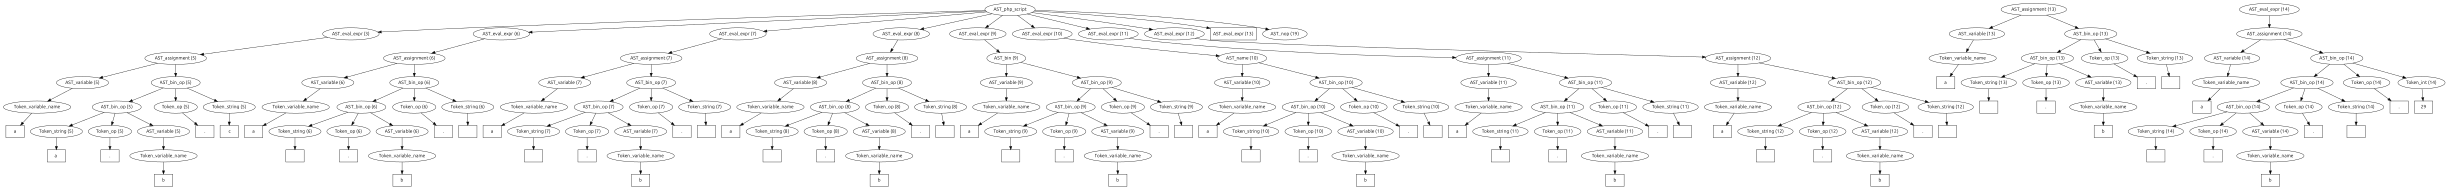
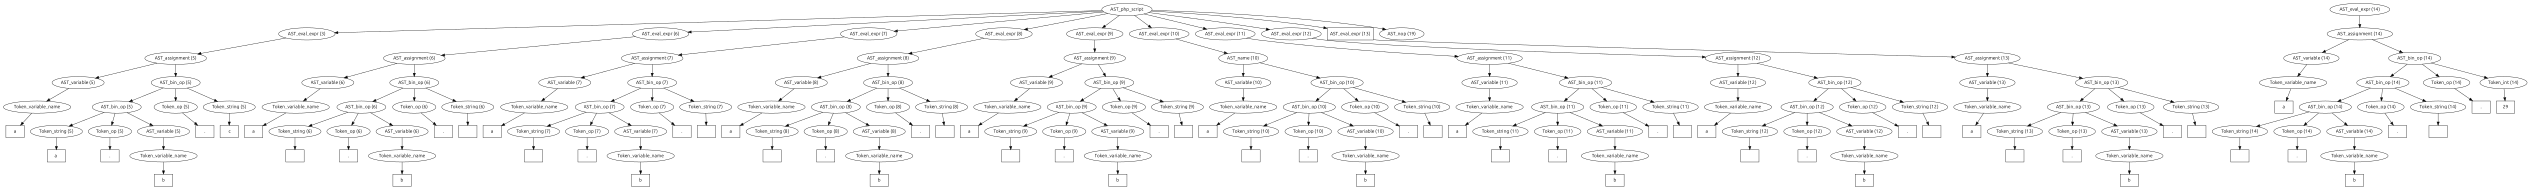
none -> (1663, 49)
(1006, 58) -> (1095, 58)
